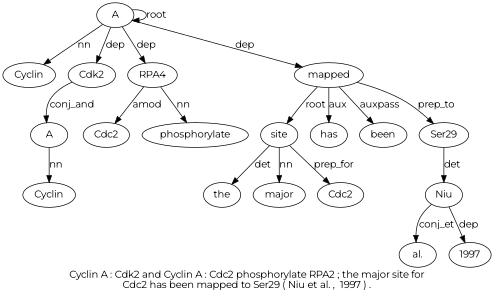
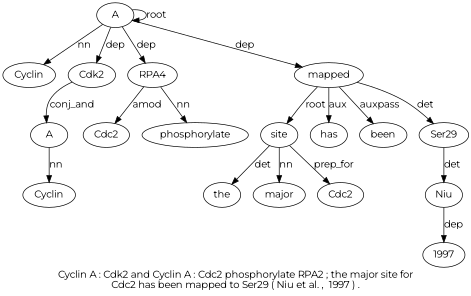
(436, 105) -> (426, 105)
(418, 255) -> none
